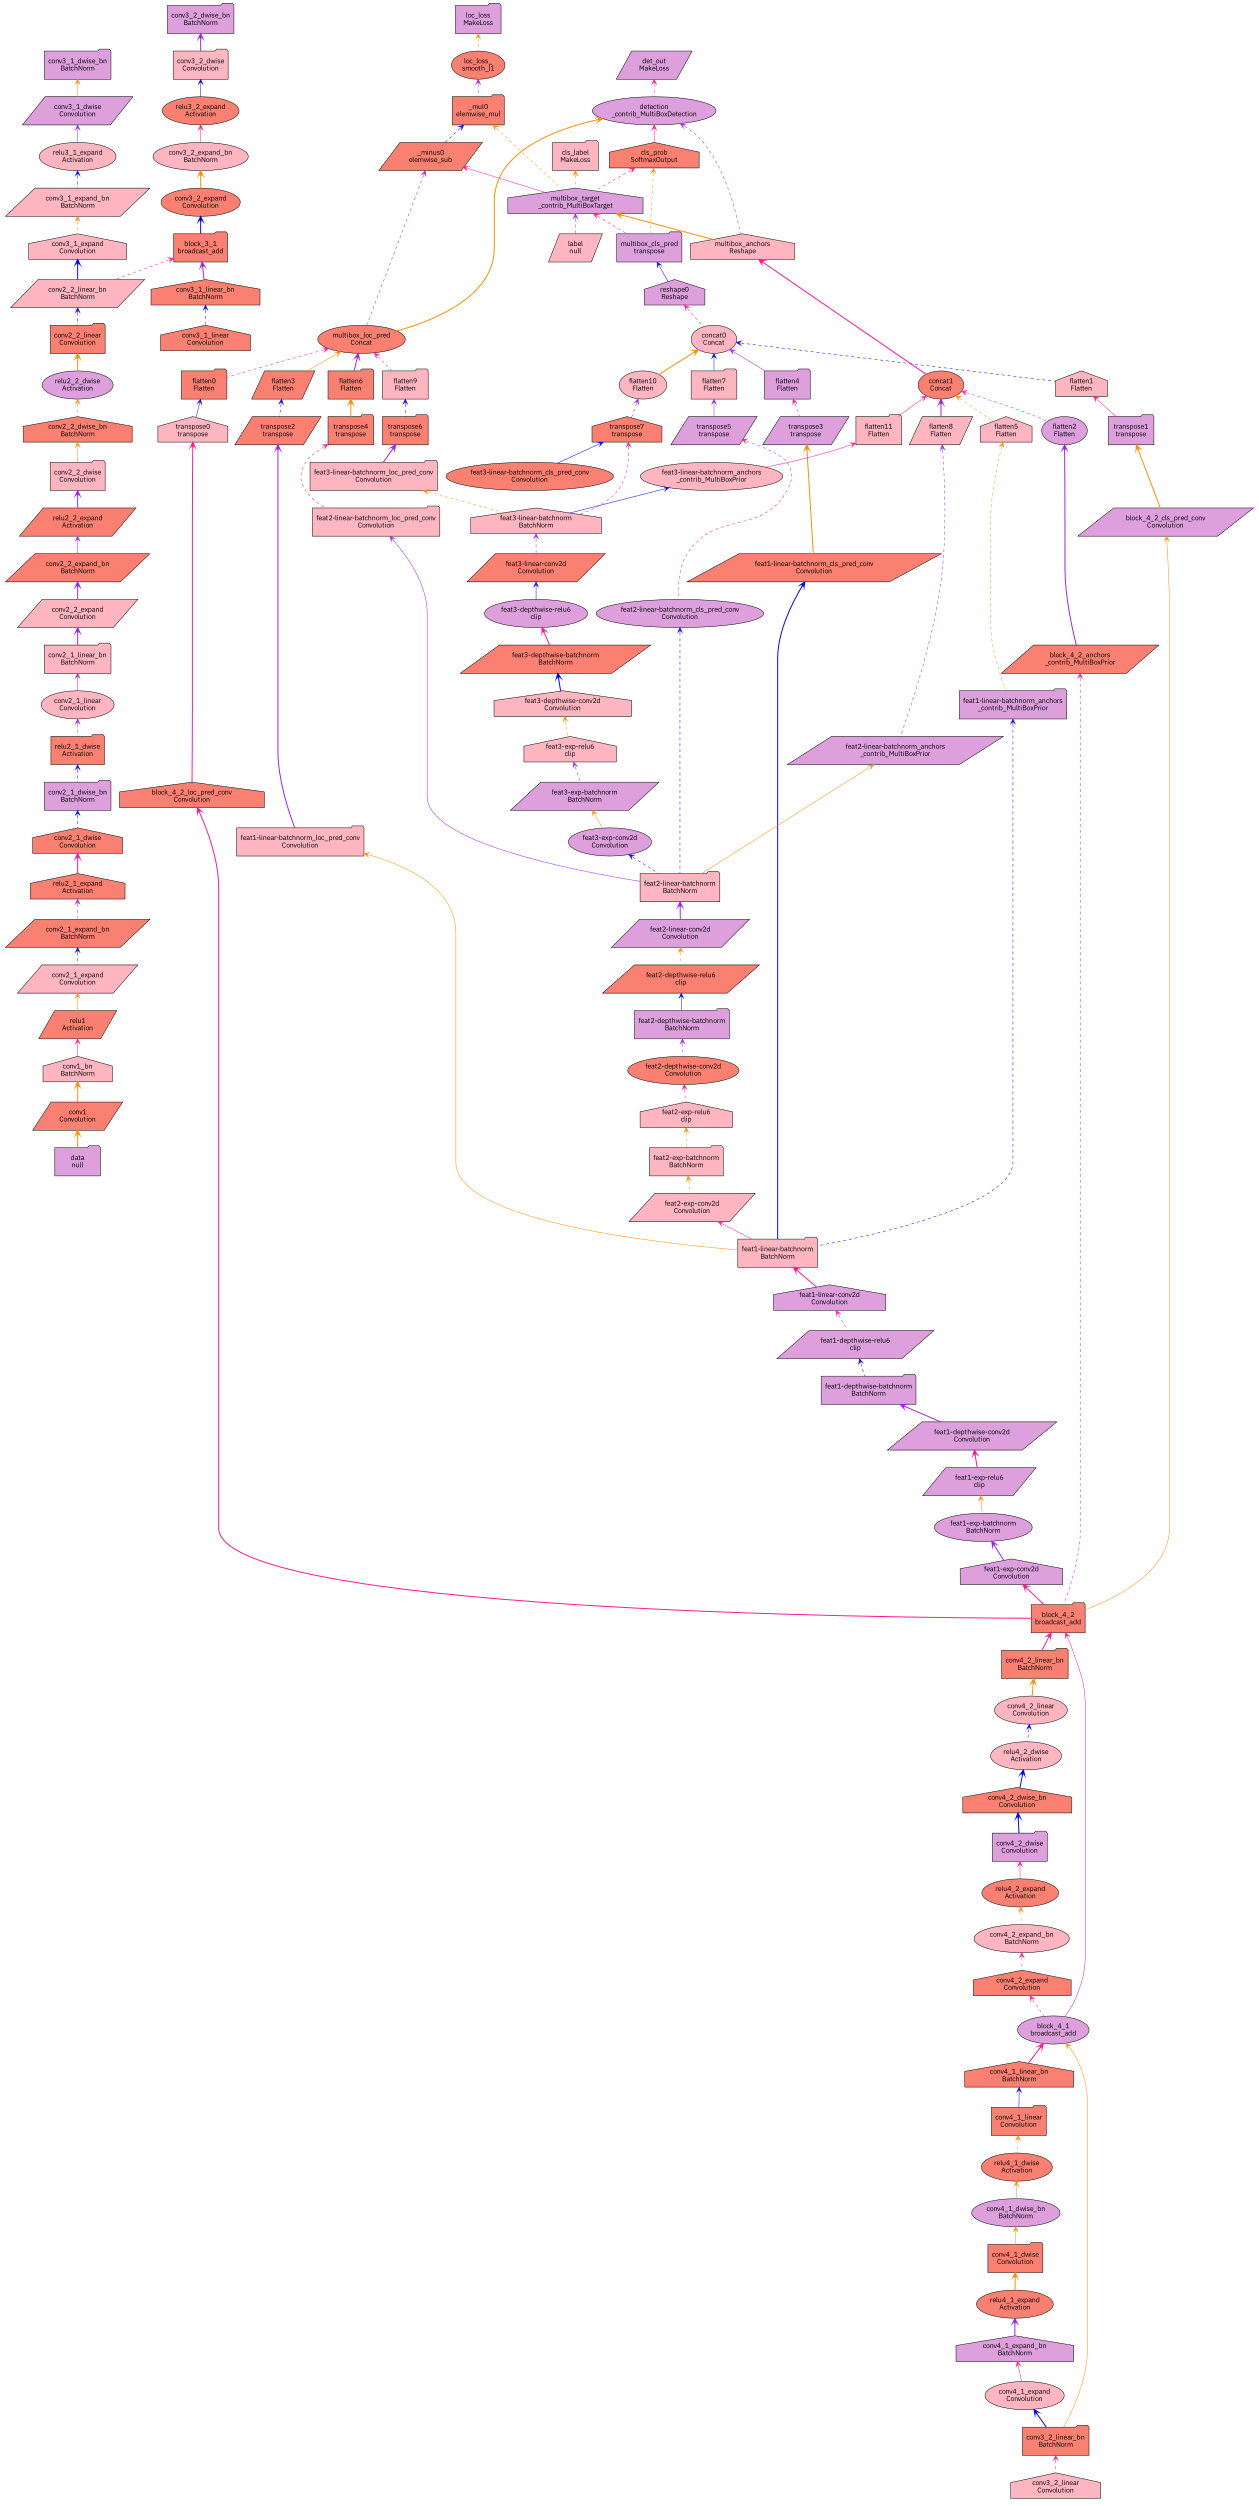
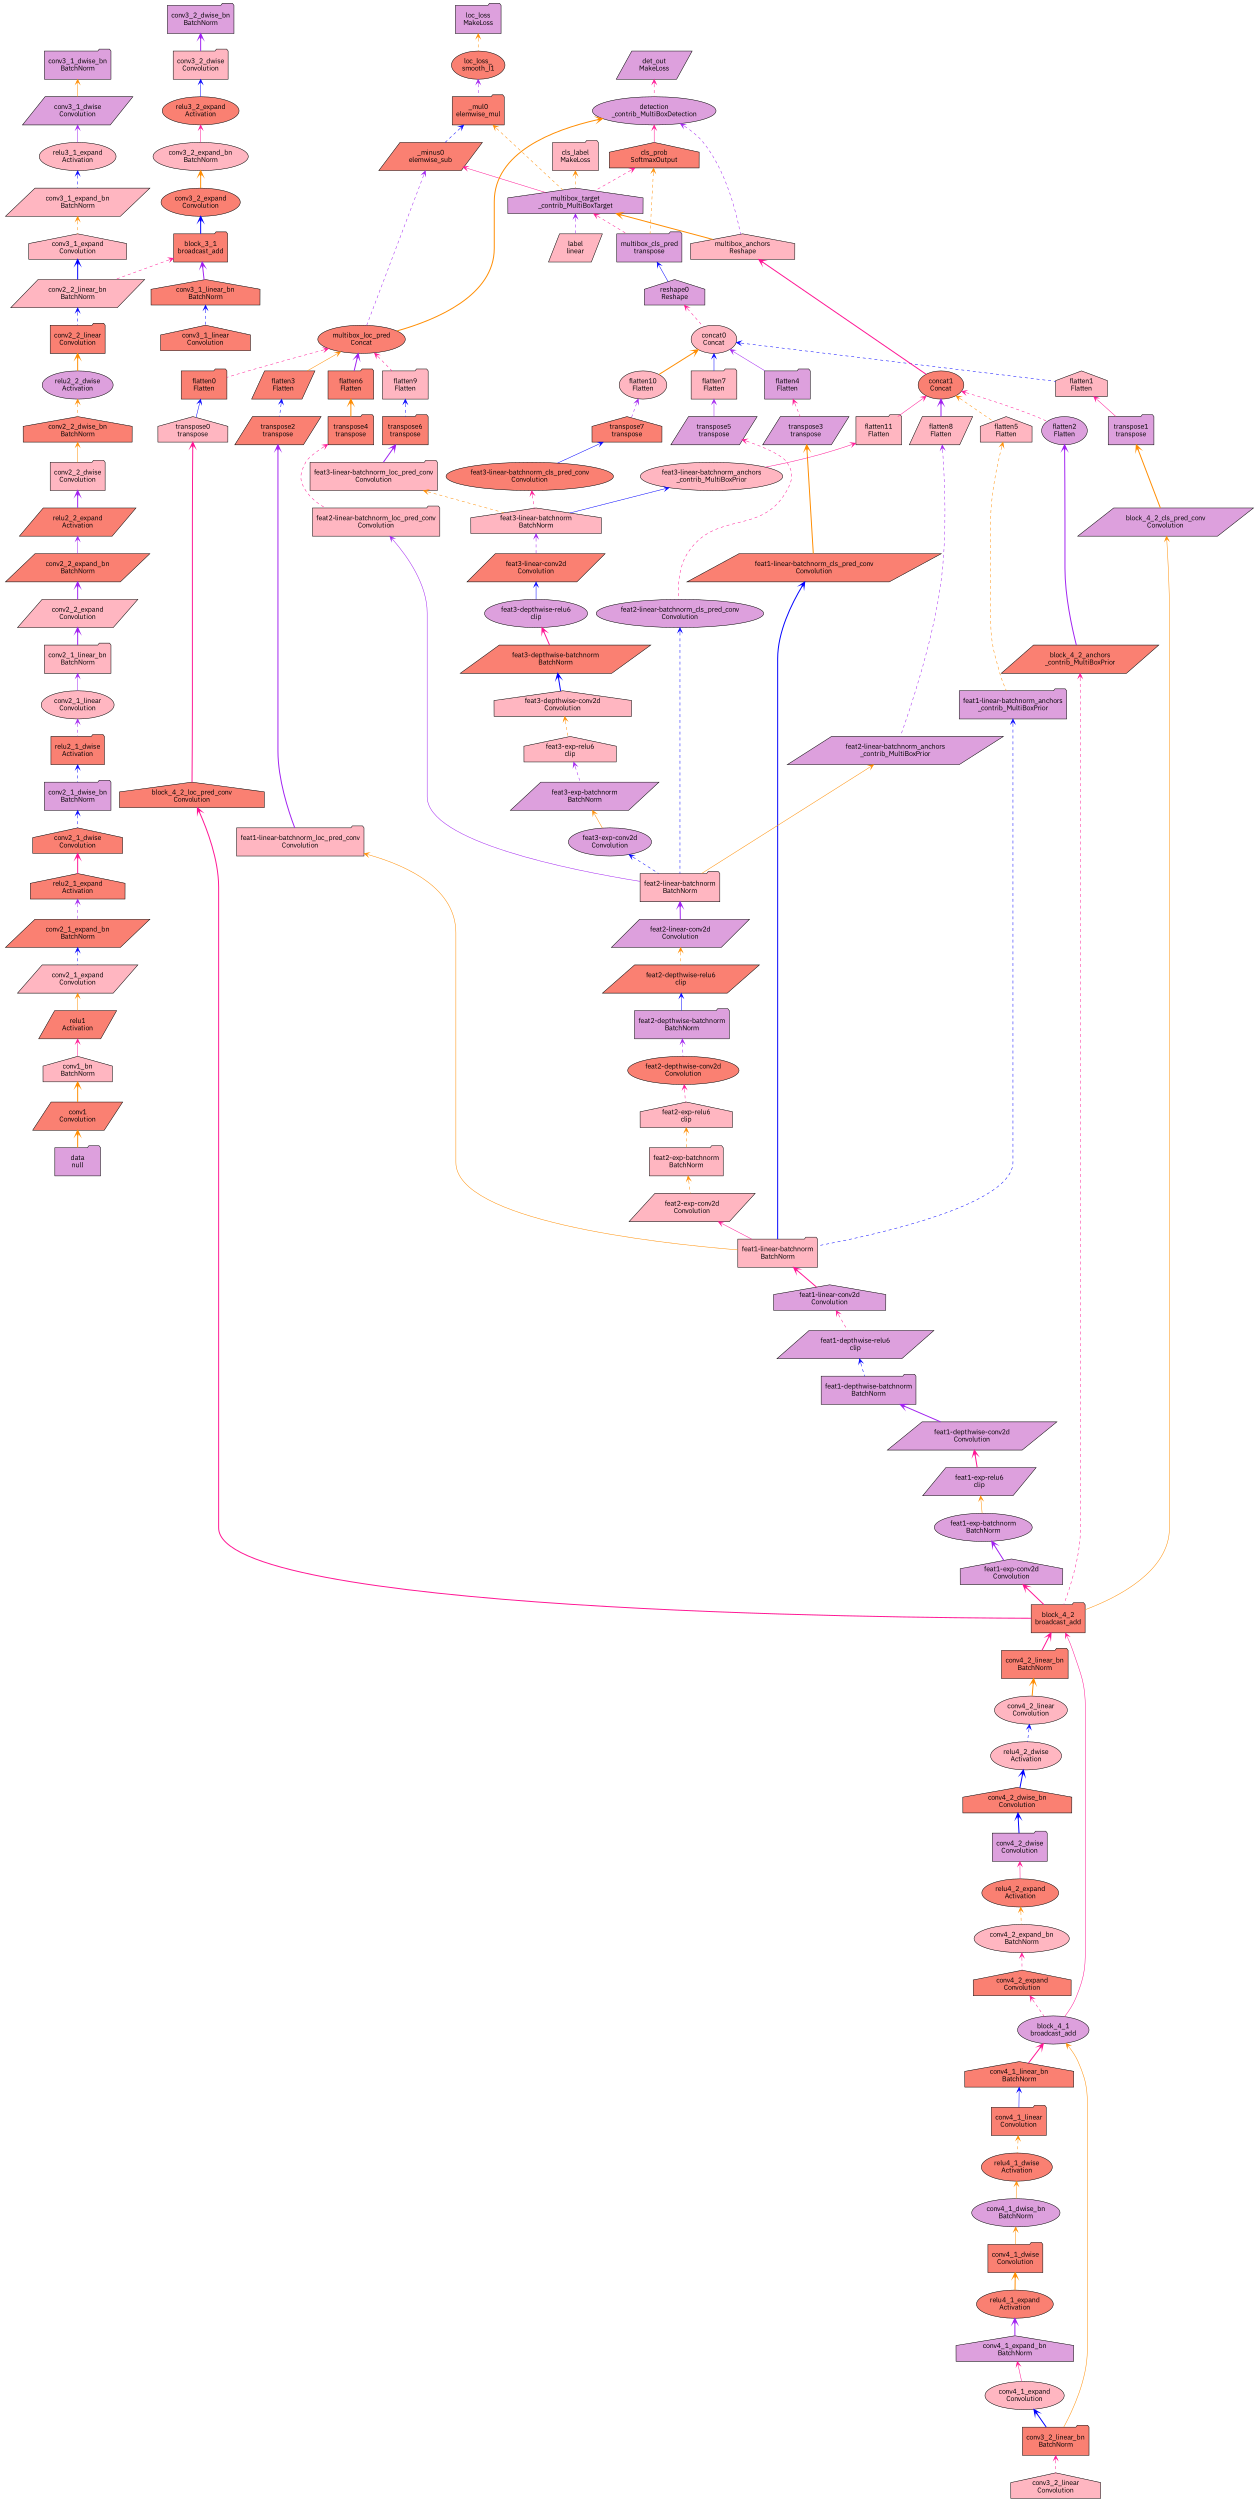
(575, 248) -> (575, 248)
(618, 491) -> (533, 502)
